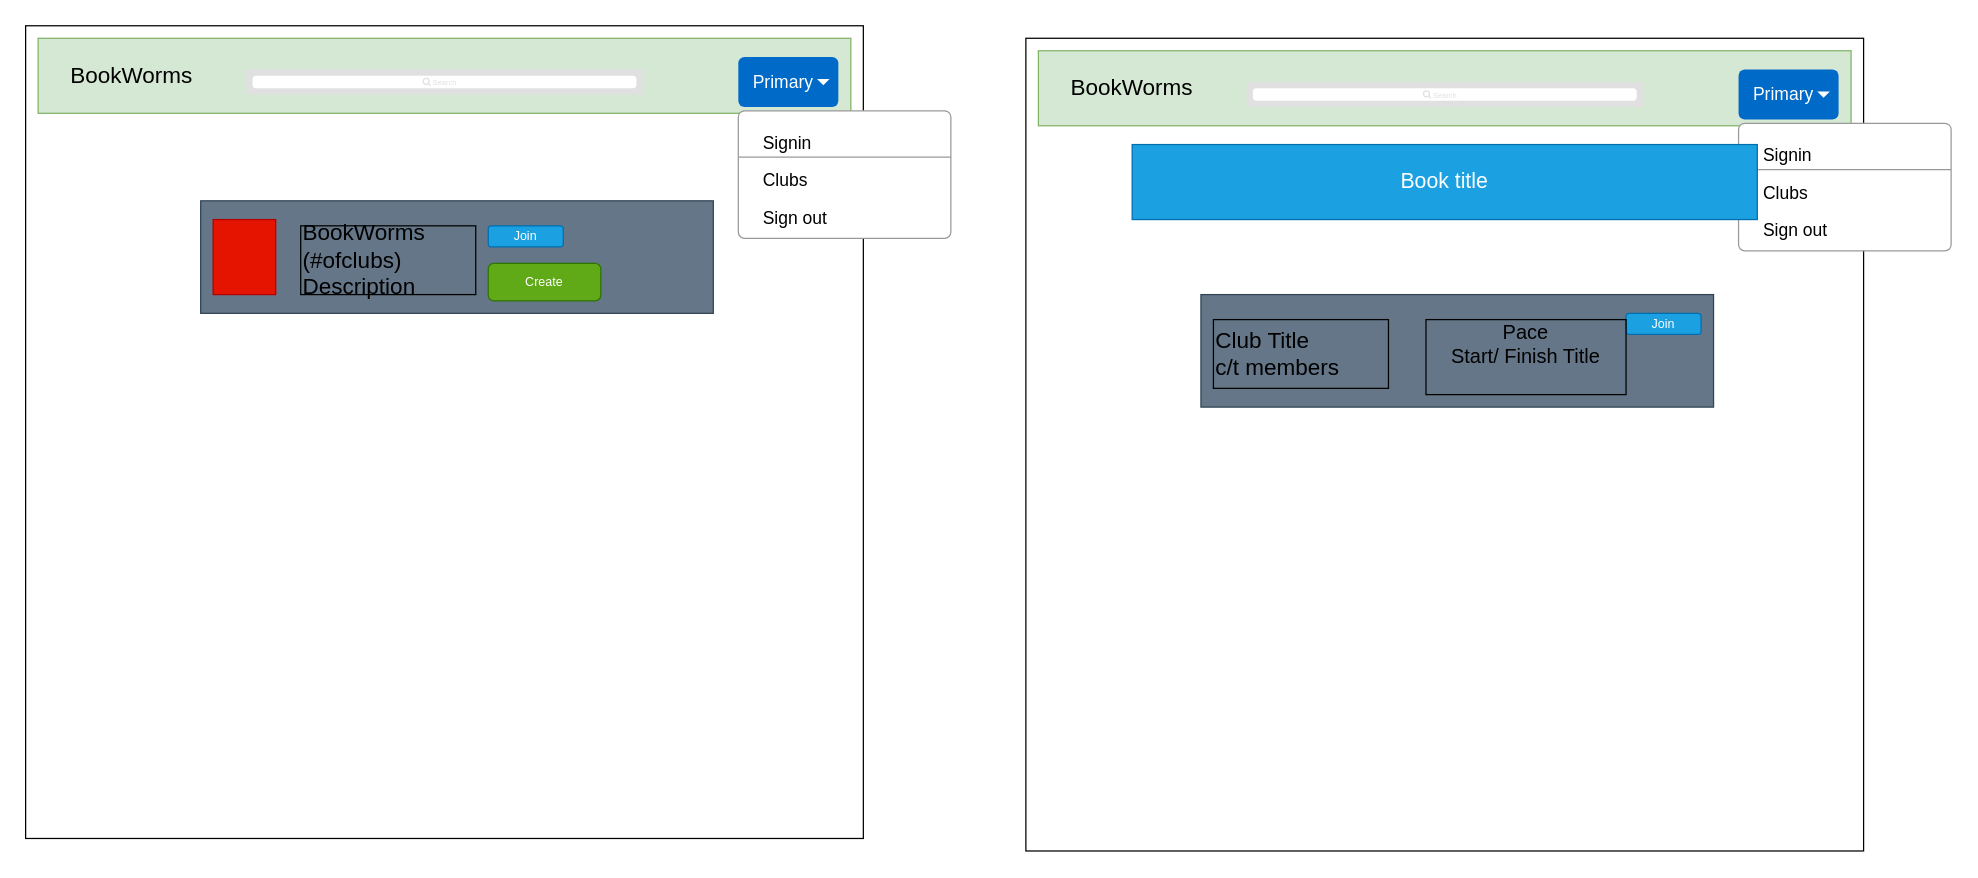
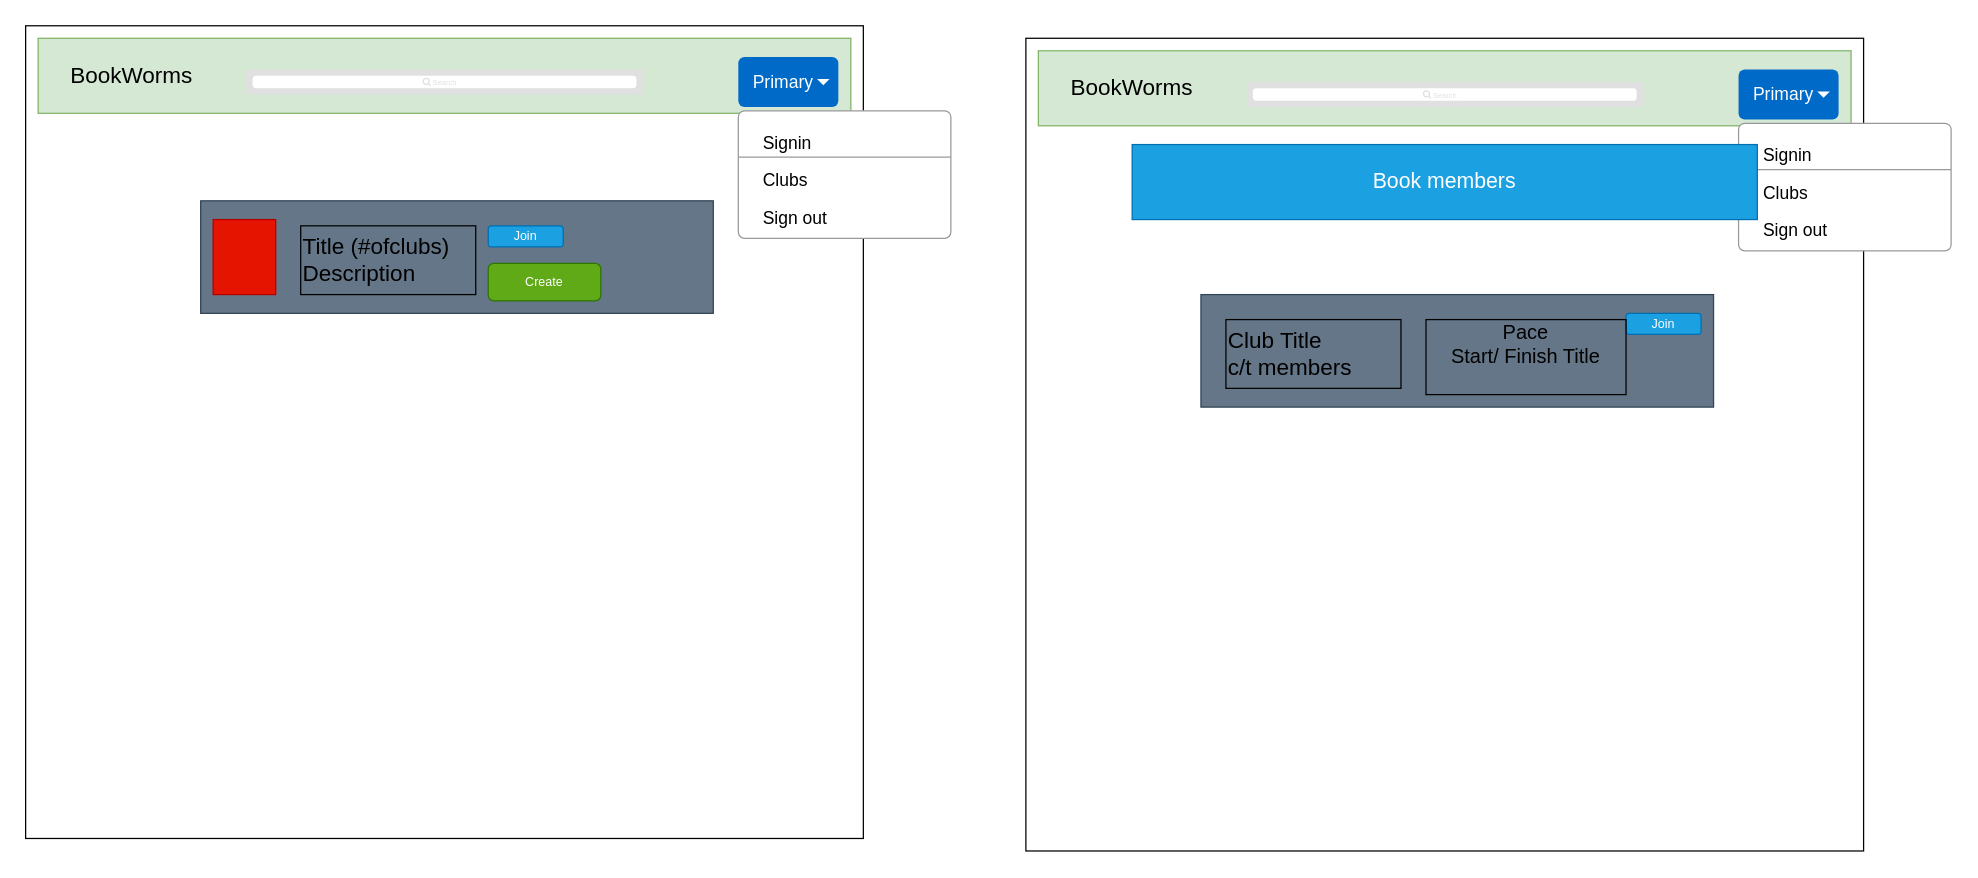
(1444, 182) -> (1444, 182)
(389, 261) -> (389, 261)
(1301, 354) -> (1313, 354)
